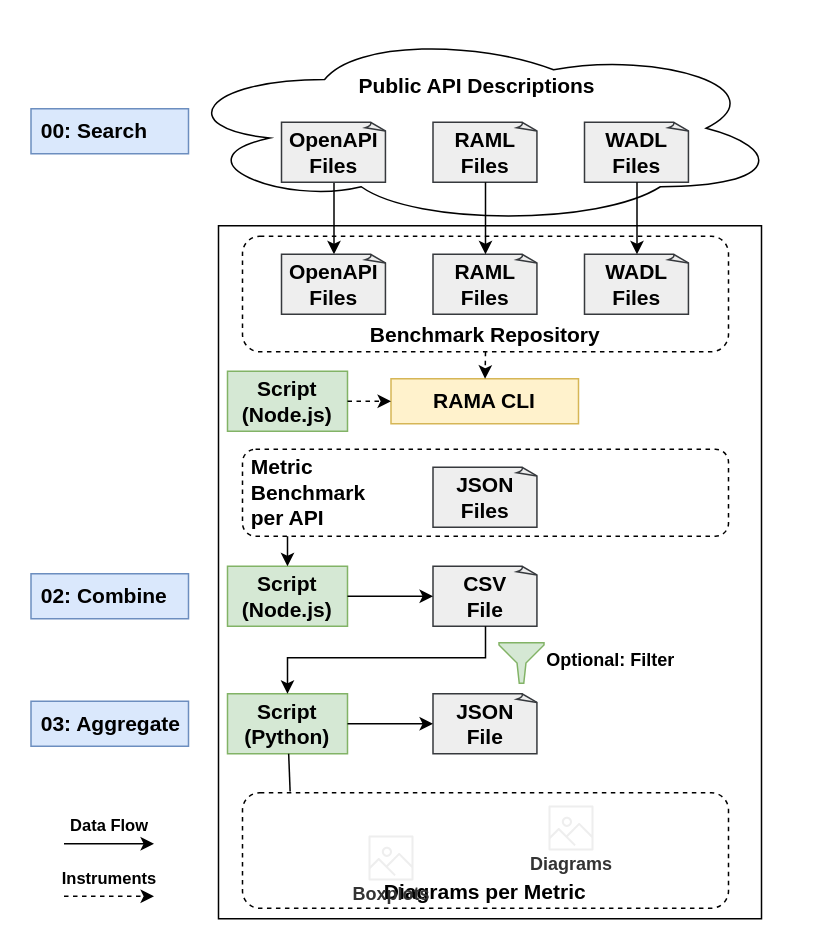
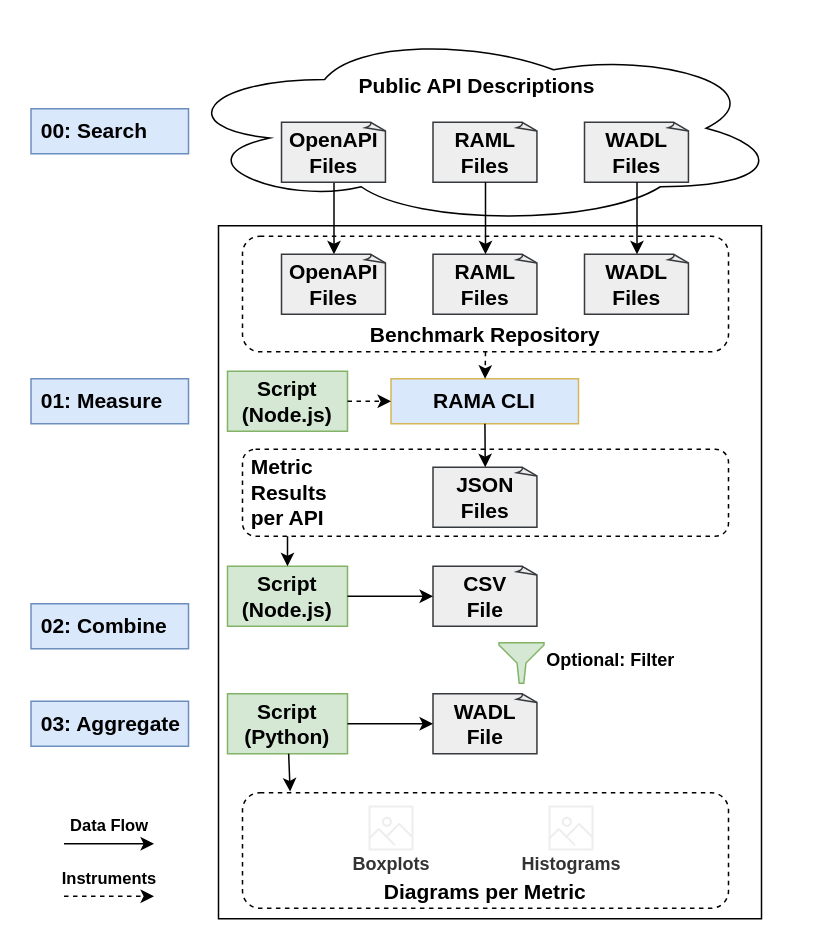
none -> (110, 401)
(485, 401) -> (485, 401)
none -> (485, 440)
(304, 493) -> (290, 493)
(110, 596) -> (110, 626)
(389, 658) -> none
(485, 724) -> (485, 724)
(290, 784) -> (289, 780)
(391, 858) -> (391, 828)
(572, 865) -> (572, 865)
